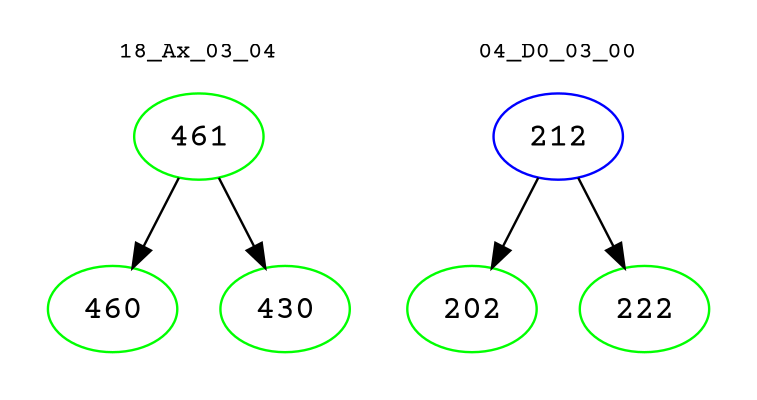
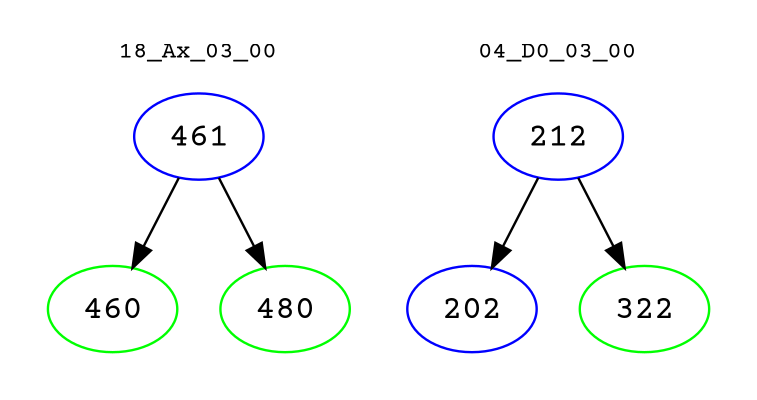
(199, 52) -> (199, 52)
(199, 137) -> (199, 137)
(285, 309) -> (285, 309)
(472, 309) -> (472, 309)
(644, 309) -> (644, 309)
